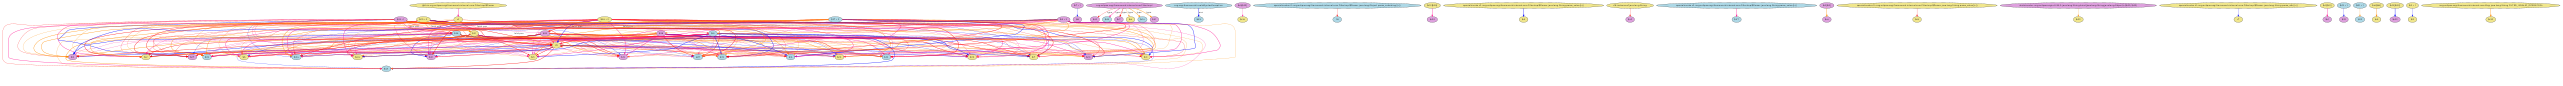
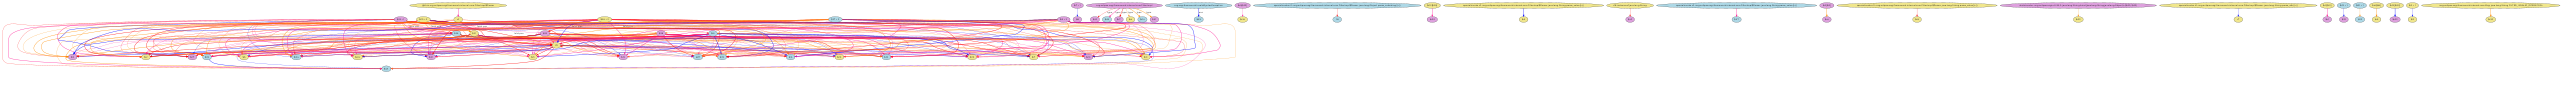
(678, 23) -> (678, 23)
(635, 40) -> none
(441, 45) -> (441, 45)
(352, 49) -> (352, 49)
(800, 66) -> (294, 68)
